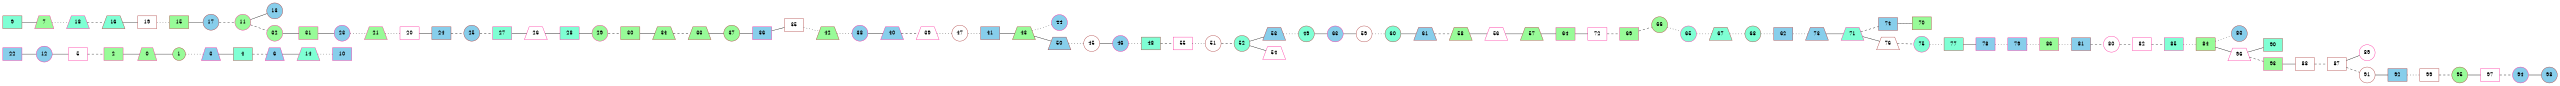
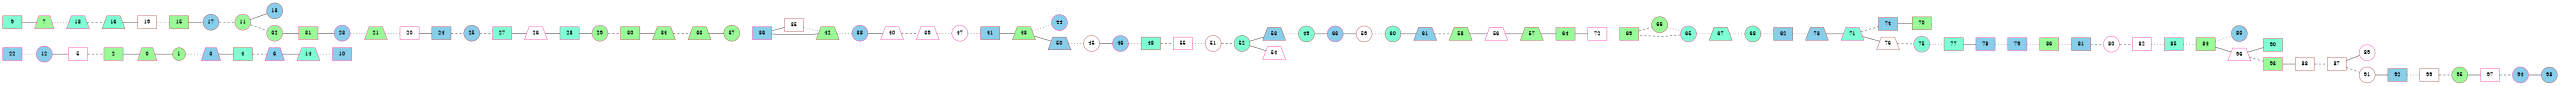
(746, 33) -> (795, 35)
(892, 33) -> (892, 33)
(960, 33) -> (960, 33)
(1613, 34) -> (1660, 36)
(2158, 44) -> (2158, 44)
(29, 54) -> (29, 54)
